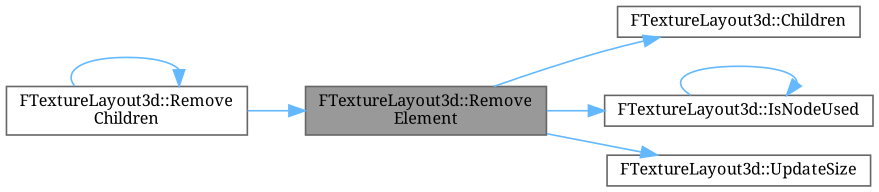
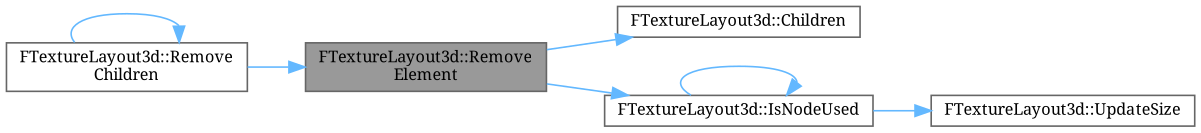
(594, 143) -> (894, 111)
